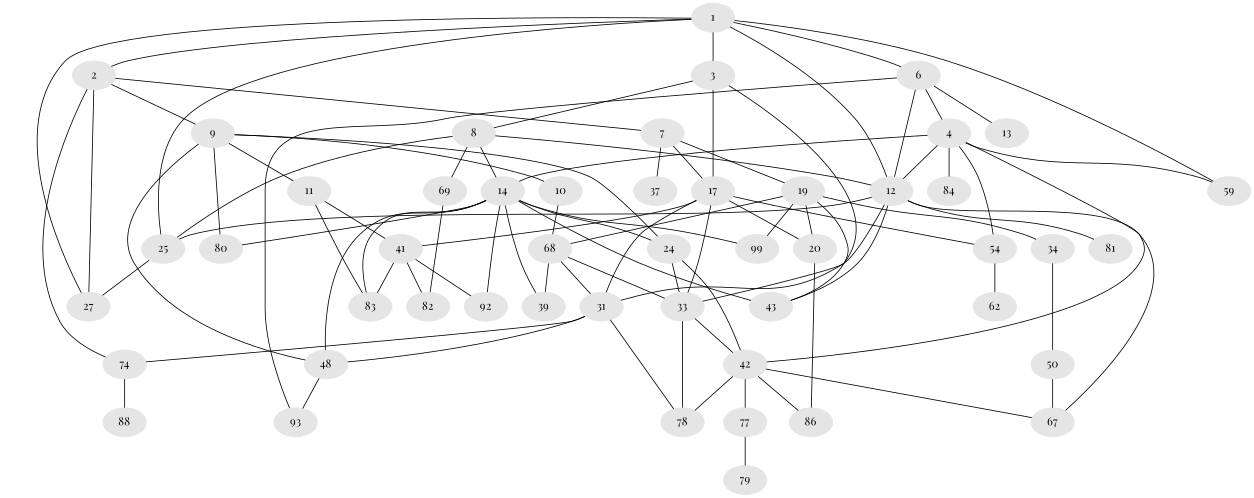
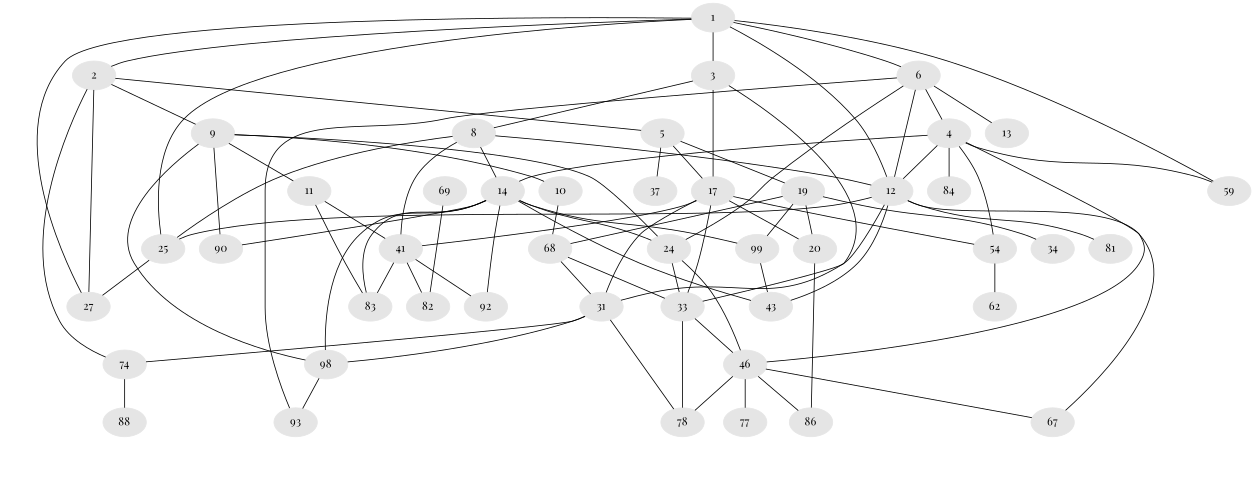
(663, 133) -> (663, 133)
none -> (793, 162)
(458, 164) -> (414, 179)
(847, 244) -> (764, 278)
(221, 249) -> (221, 249)
(544, 307) -> none
(326, 364) -> (326, 364)
(745, 364) -> (745, 364)
(1053, 364) -> none
(745, 480) -> none
